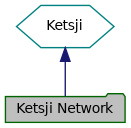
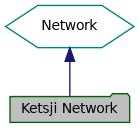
(65, 27) -> (70, 27)
